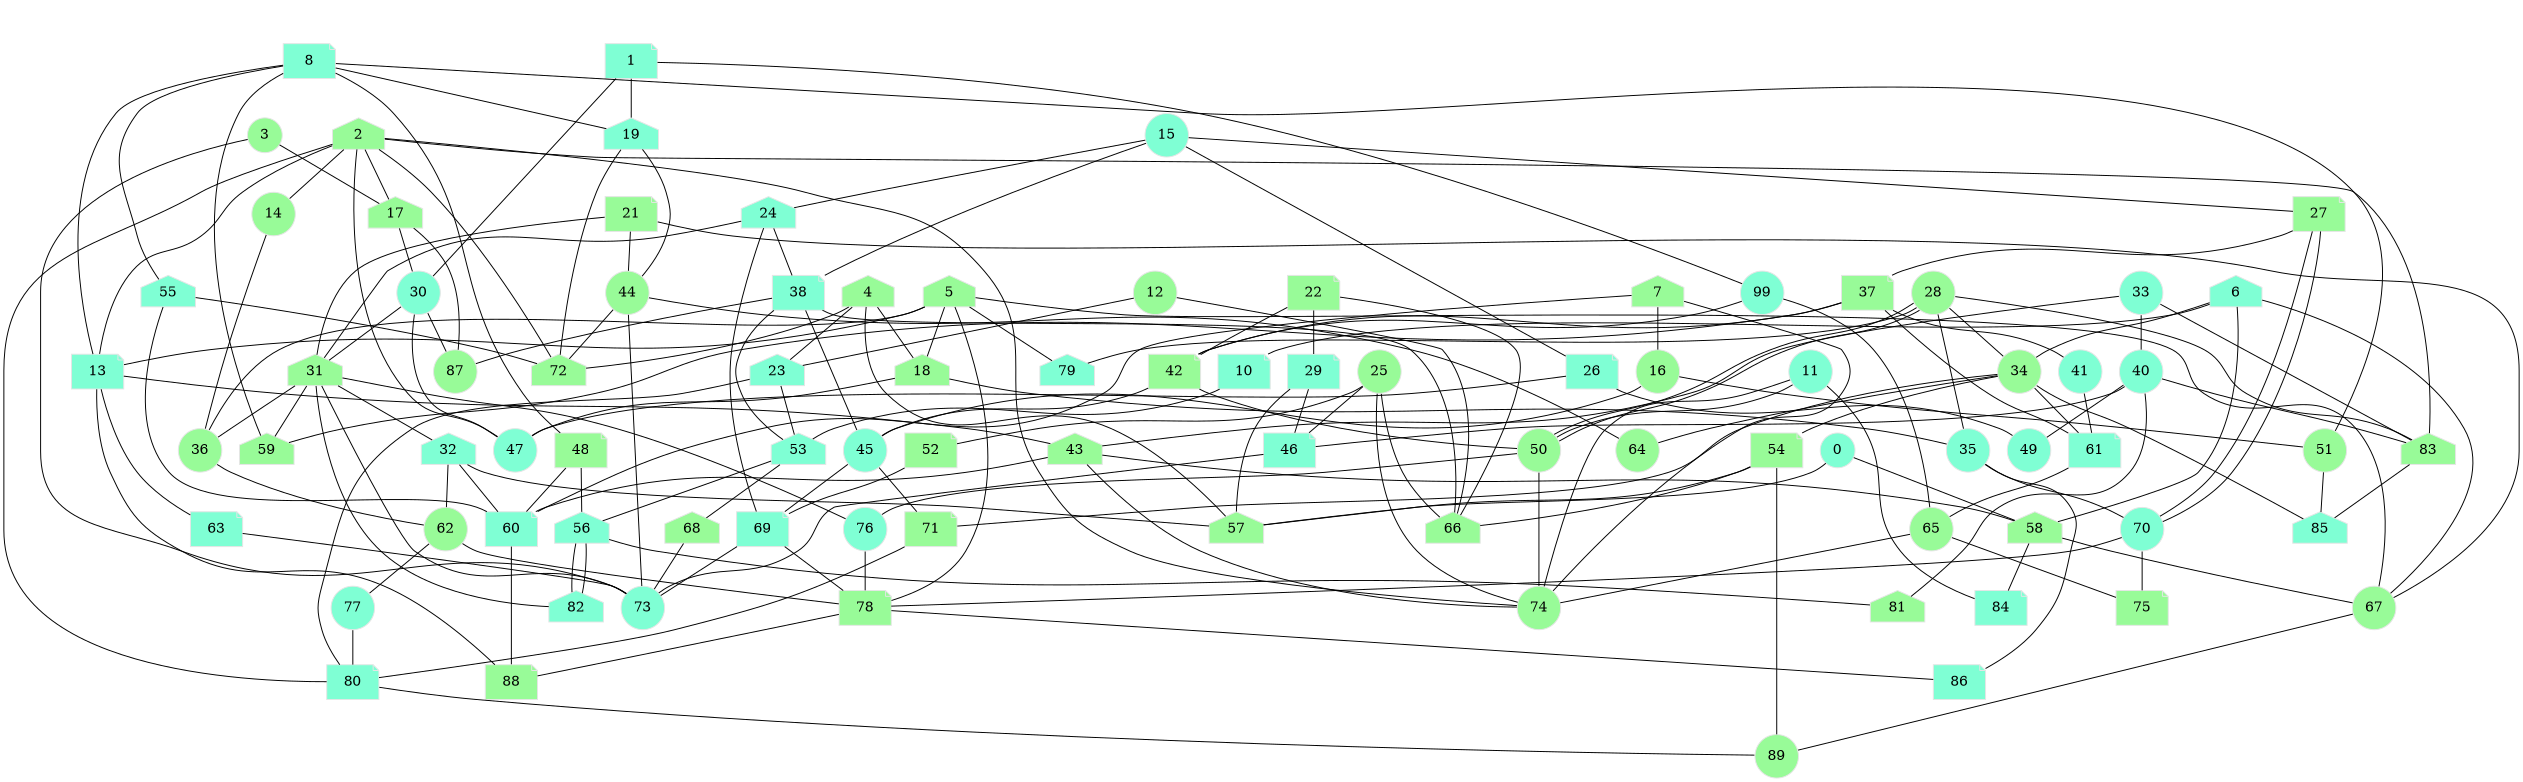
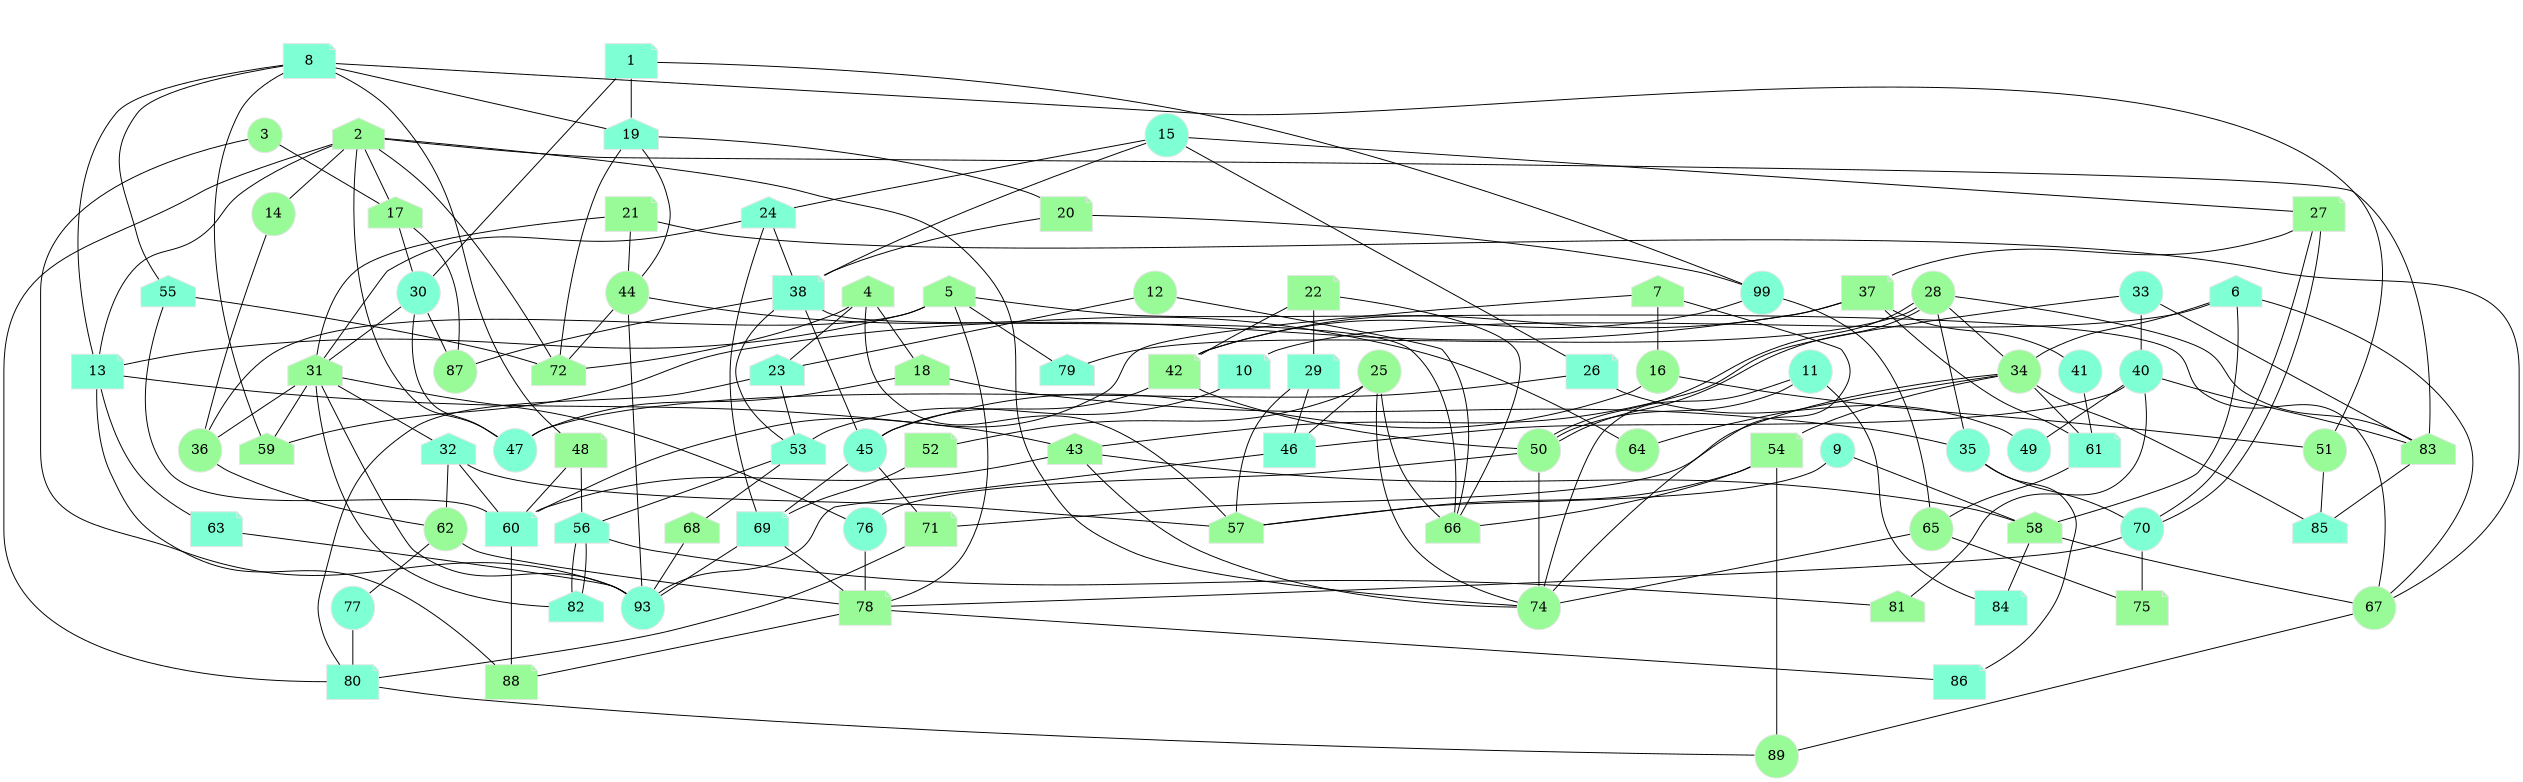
none -> (1066, 214)
(936, 332) -> none
(1838, 450) -> (1838, 450)
(643, 608) -> (643, 608)
